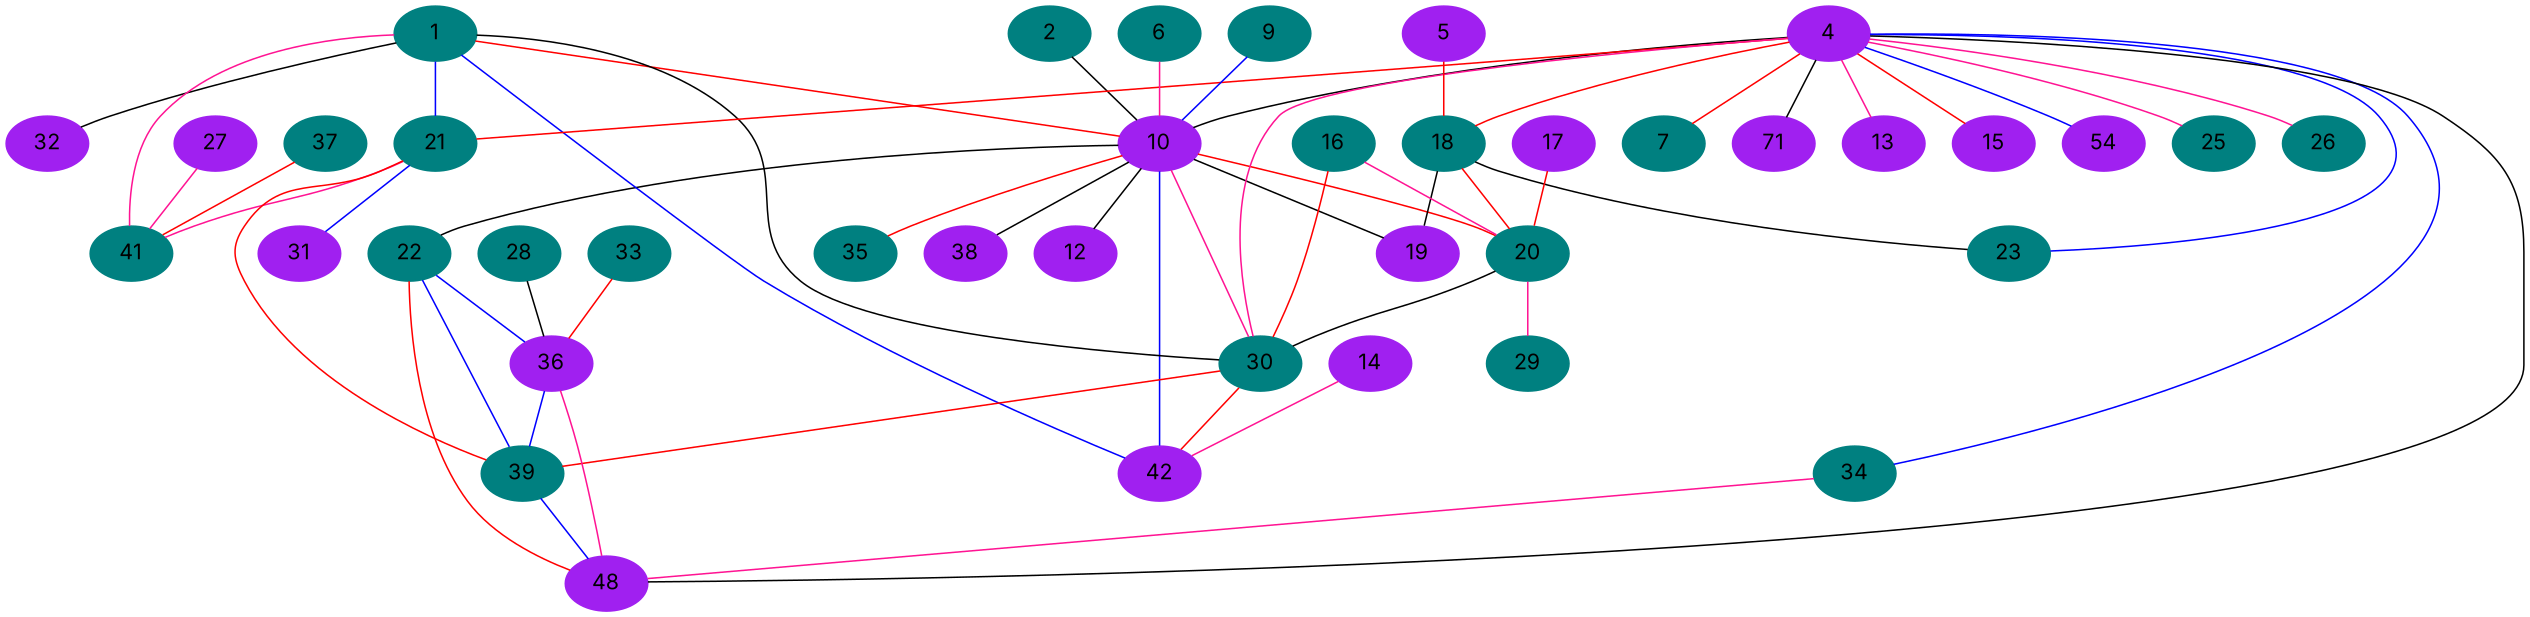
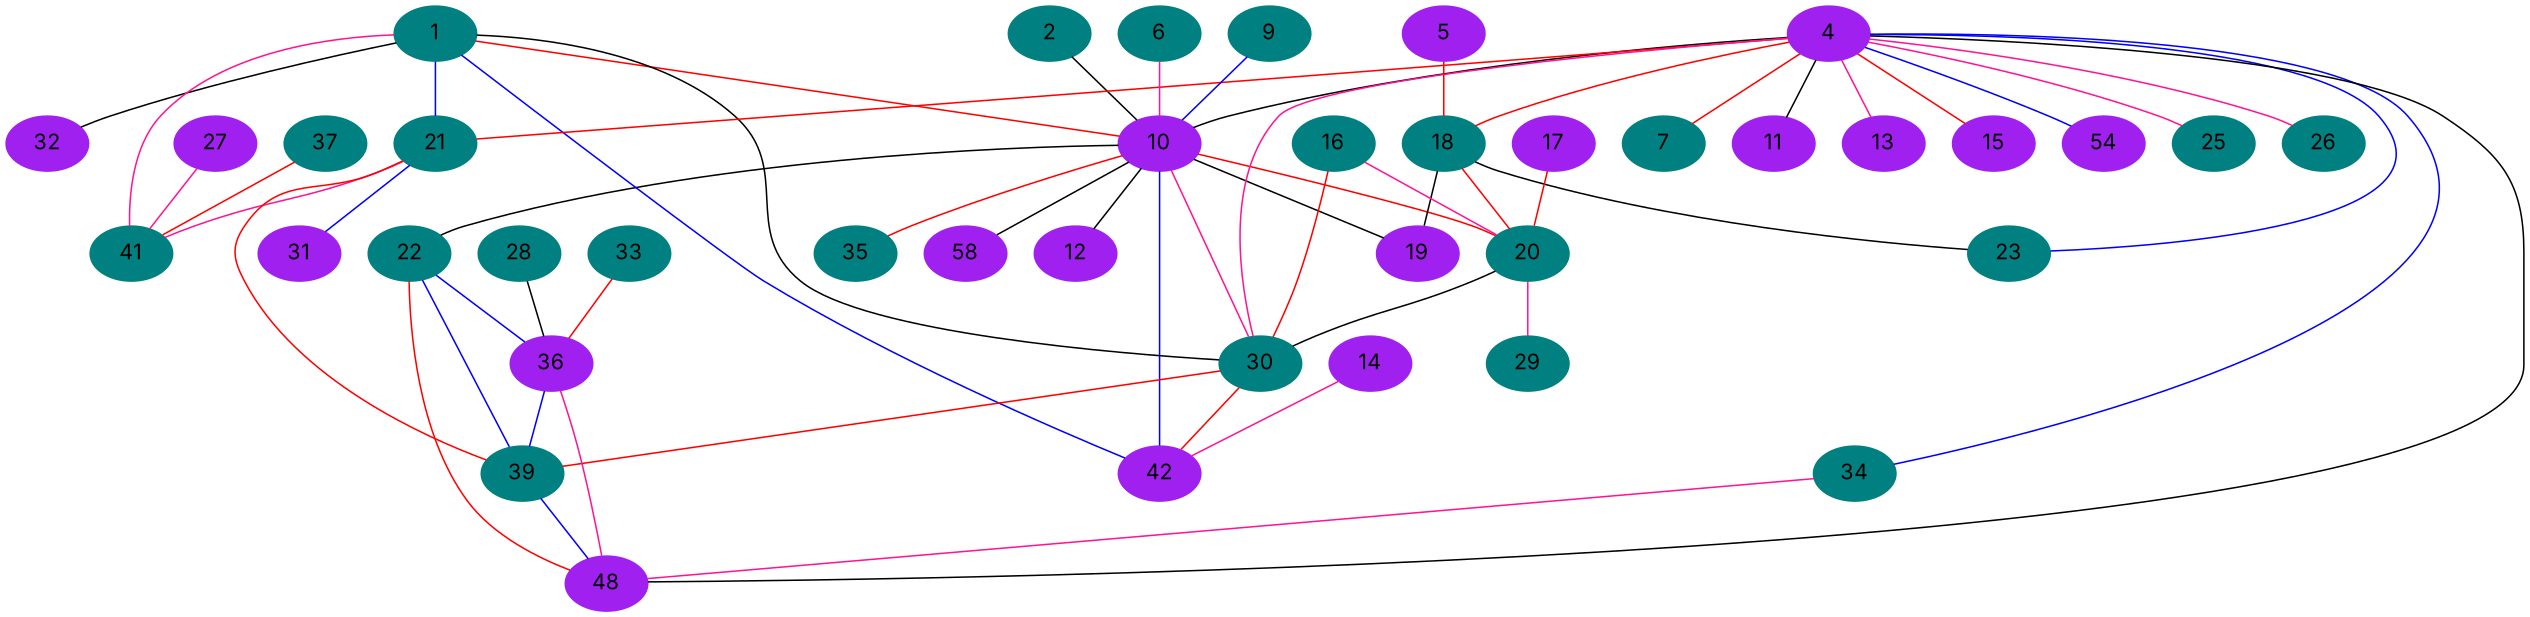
(1774, 144) -> (1774, 144)
(966, 254) -> (966, 254)
